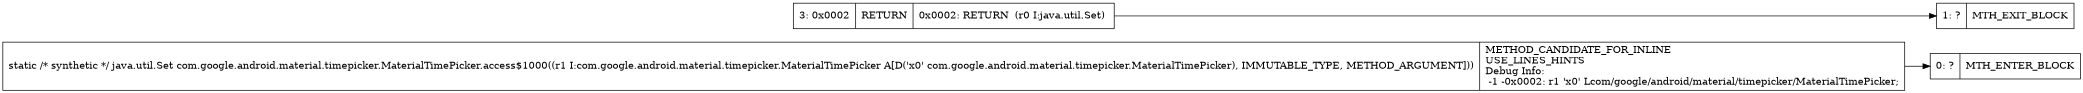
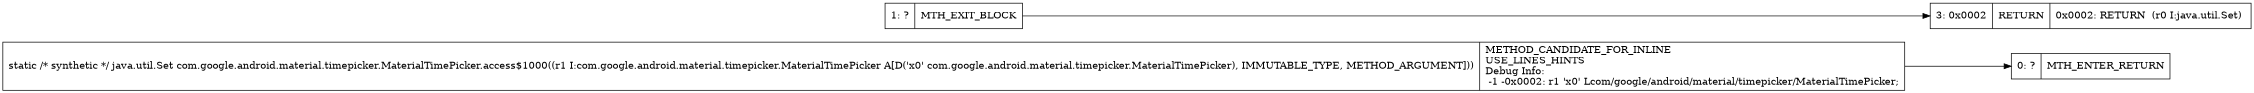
(1522, 16) -> (1473, 16)
(2020, 66) -> (2106, 66)
